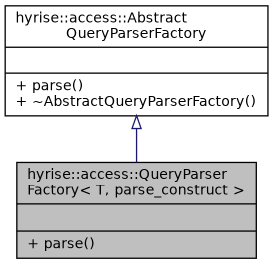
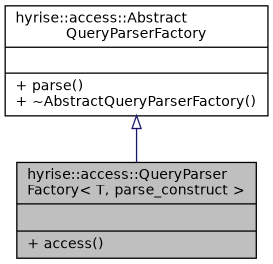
(61, 244) -> (66, 244)
